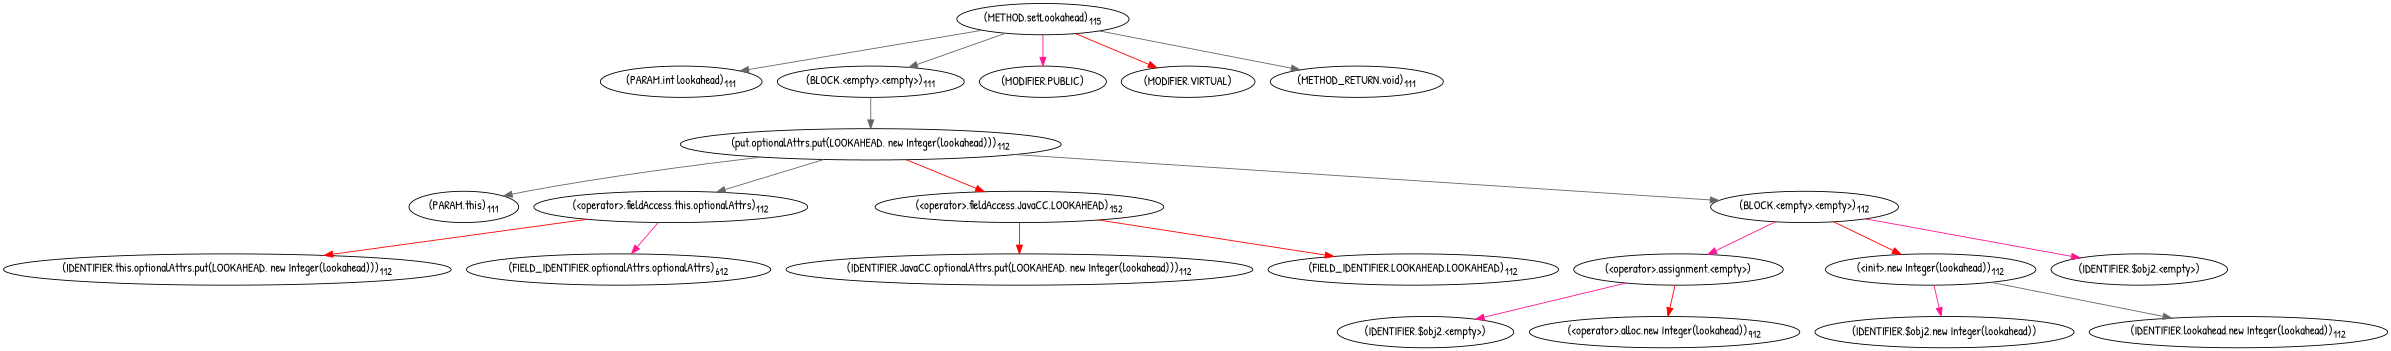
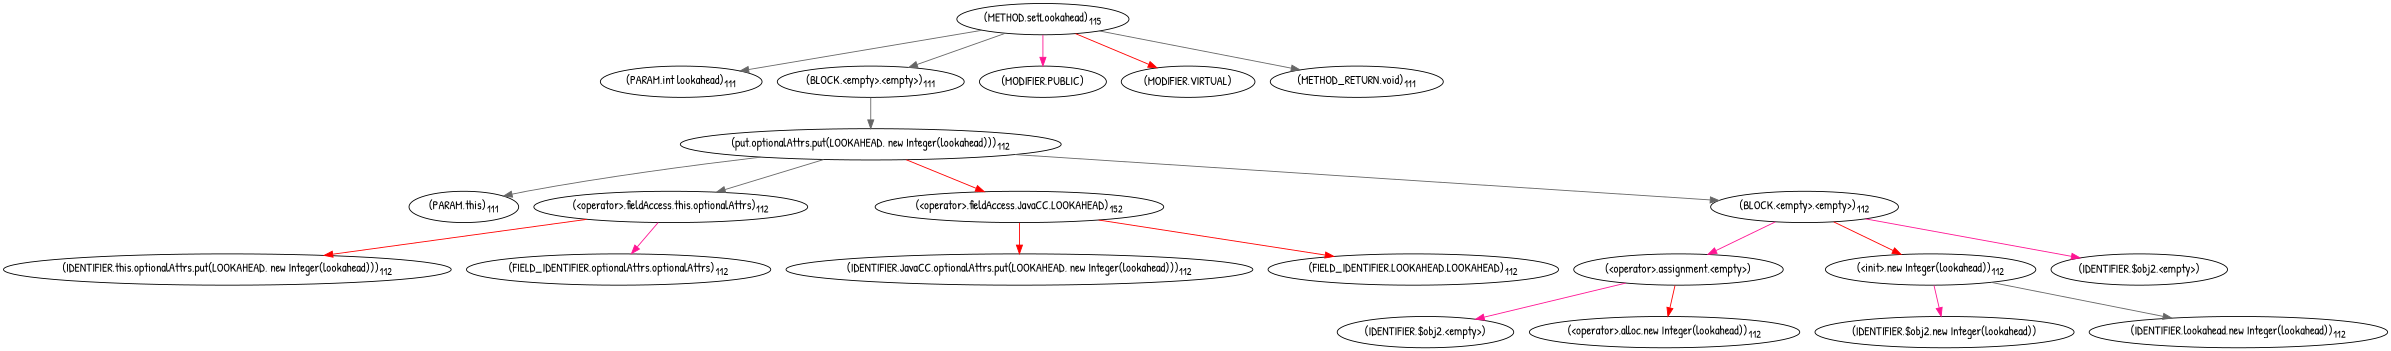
(722, 268) -> (722, 268)
(1755, 331) -> (1755, 331)
